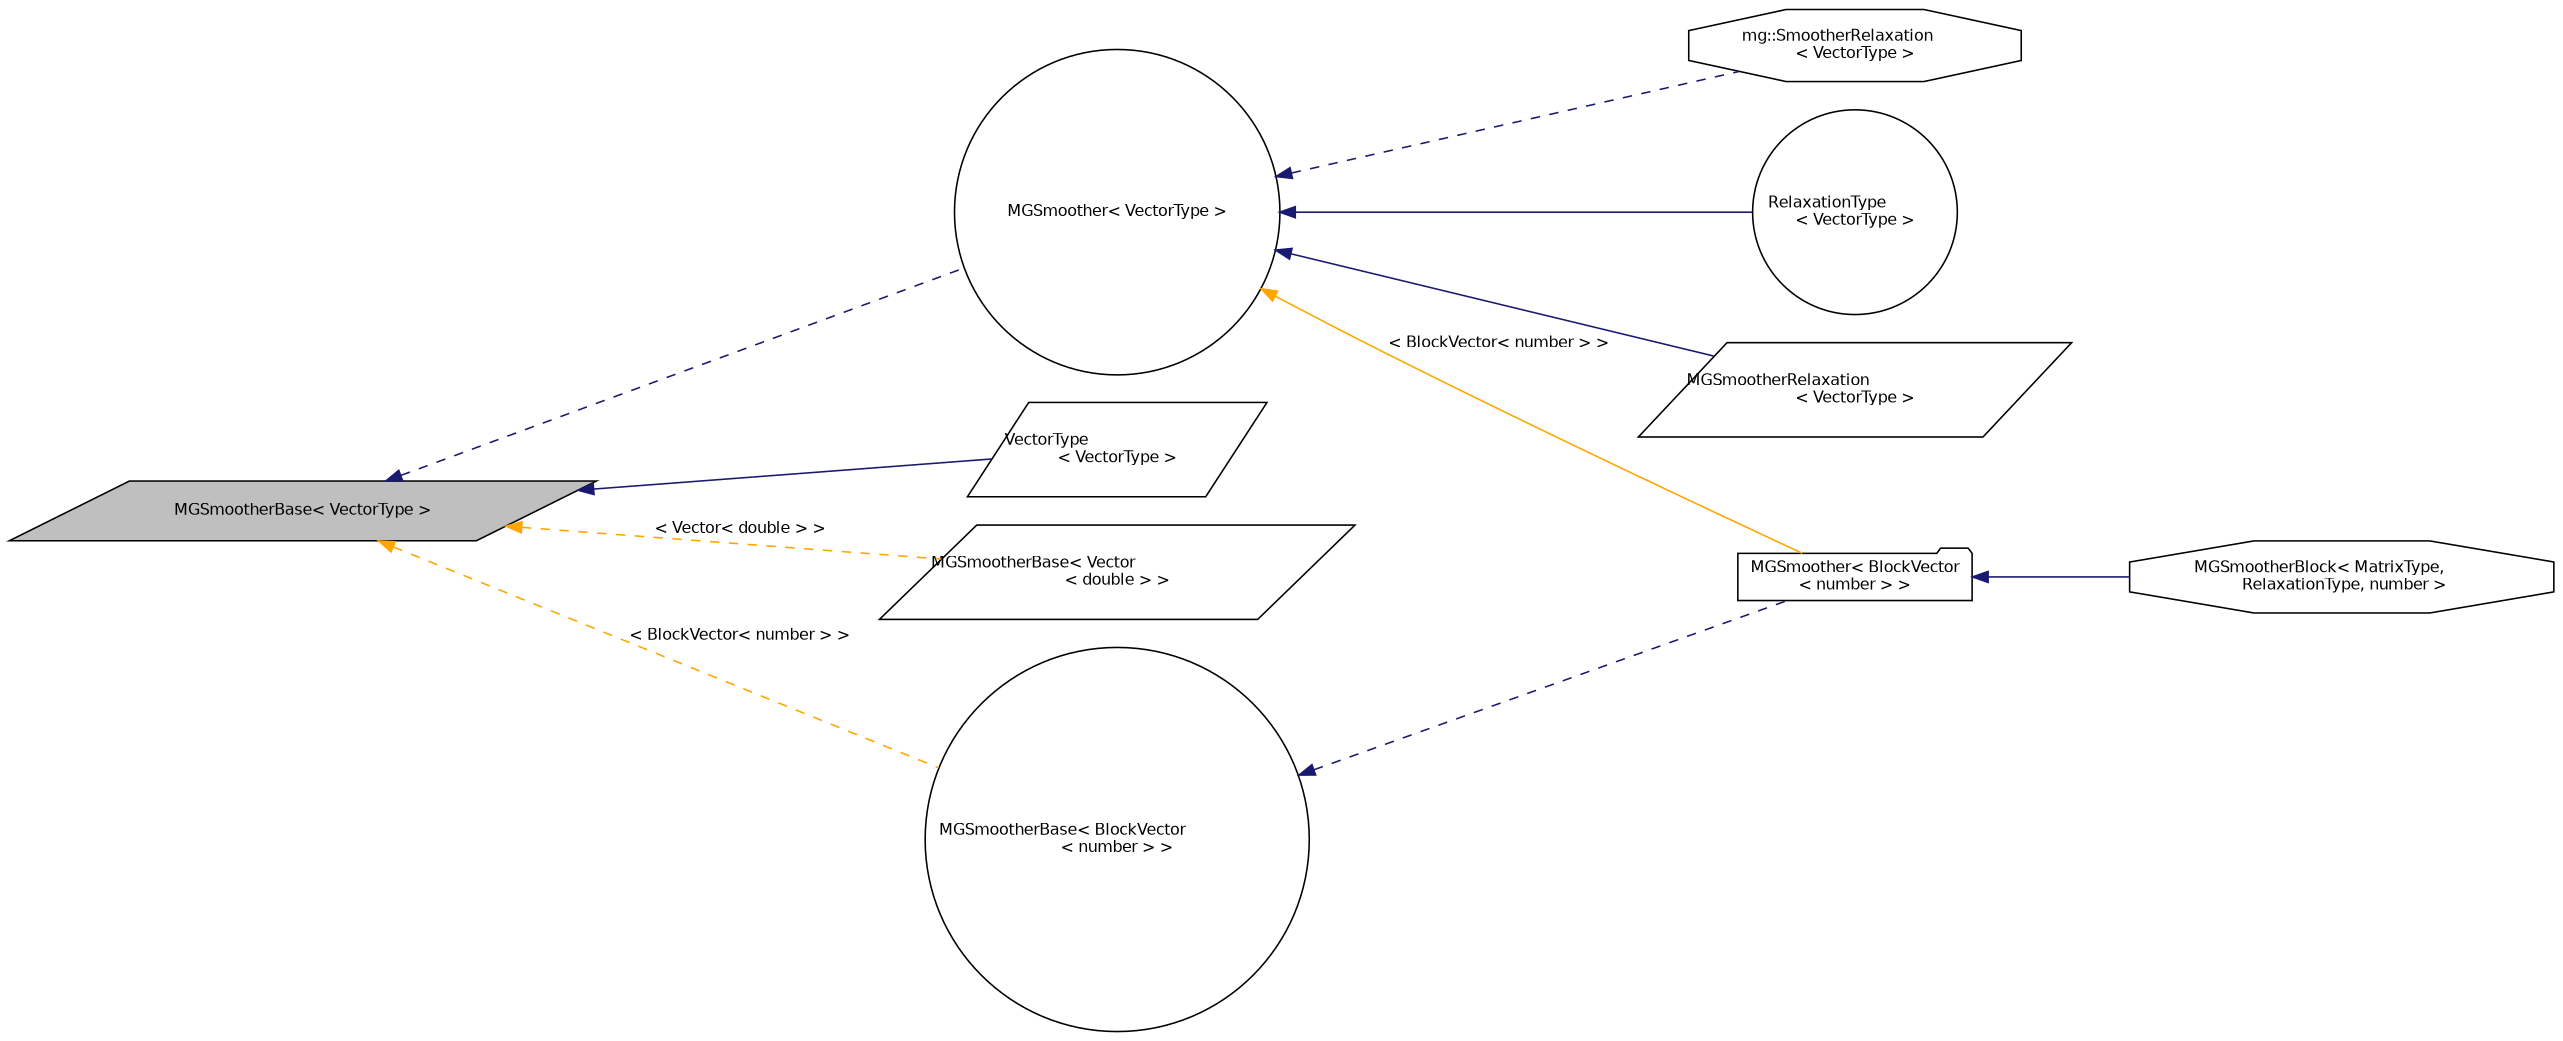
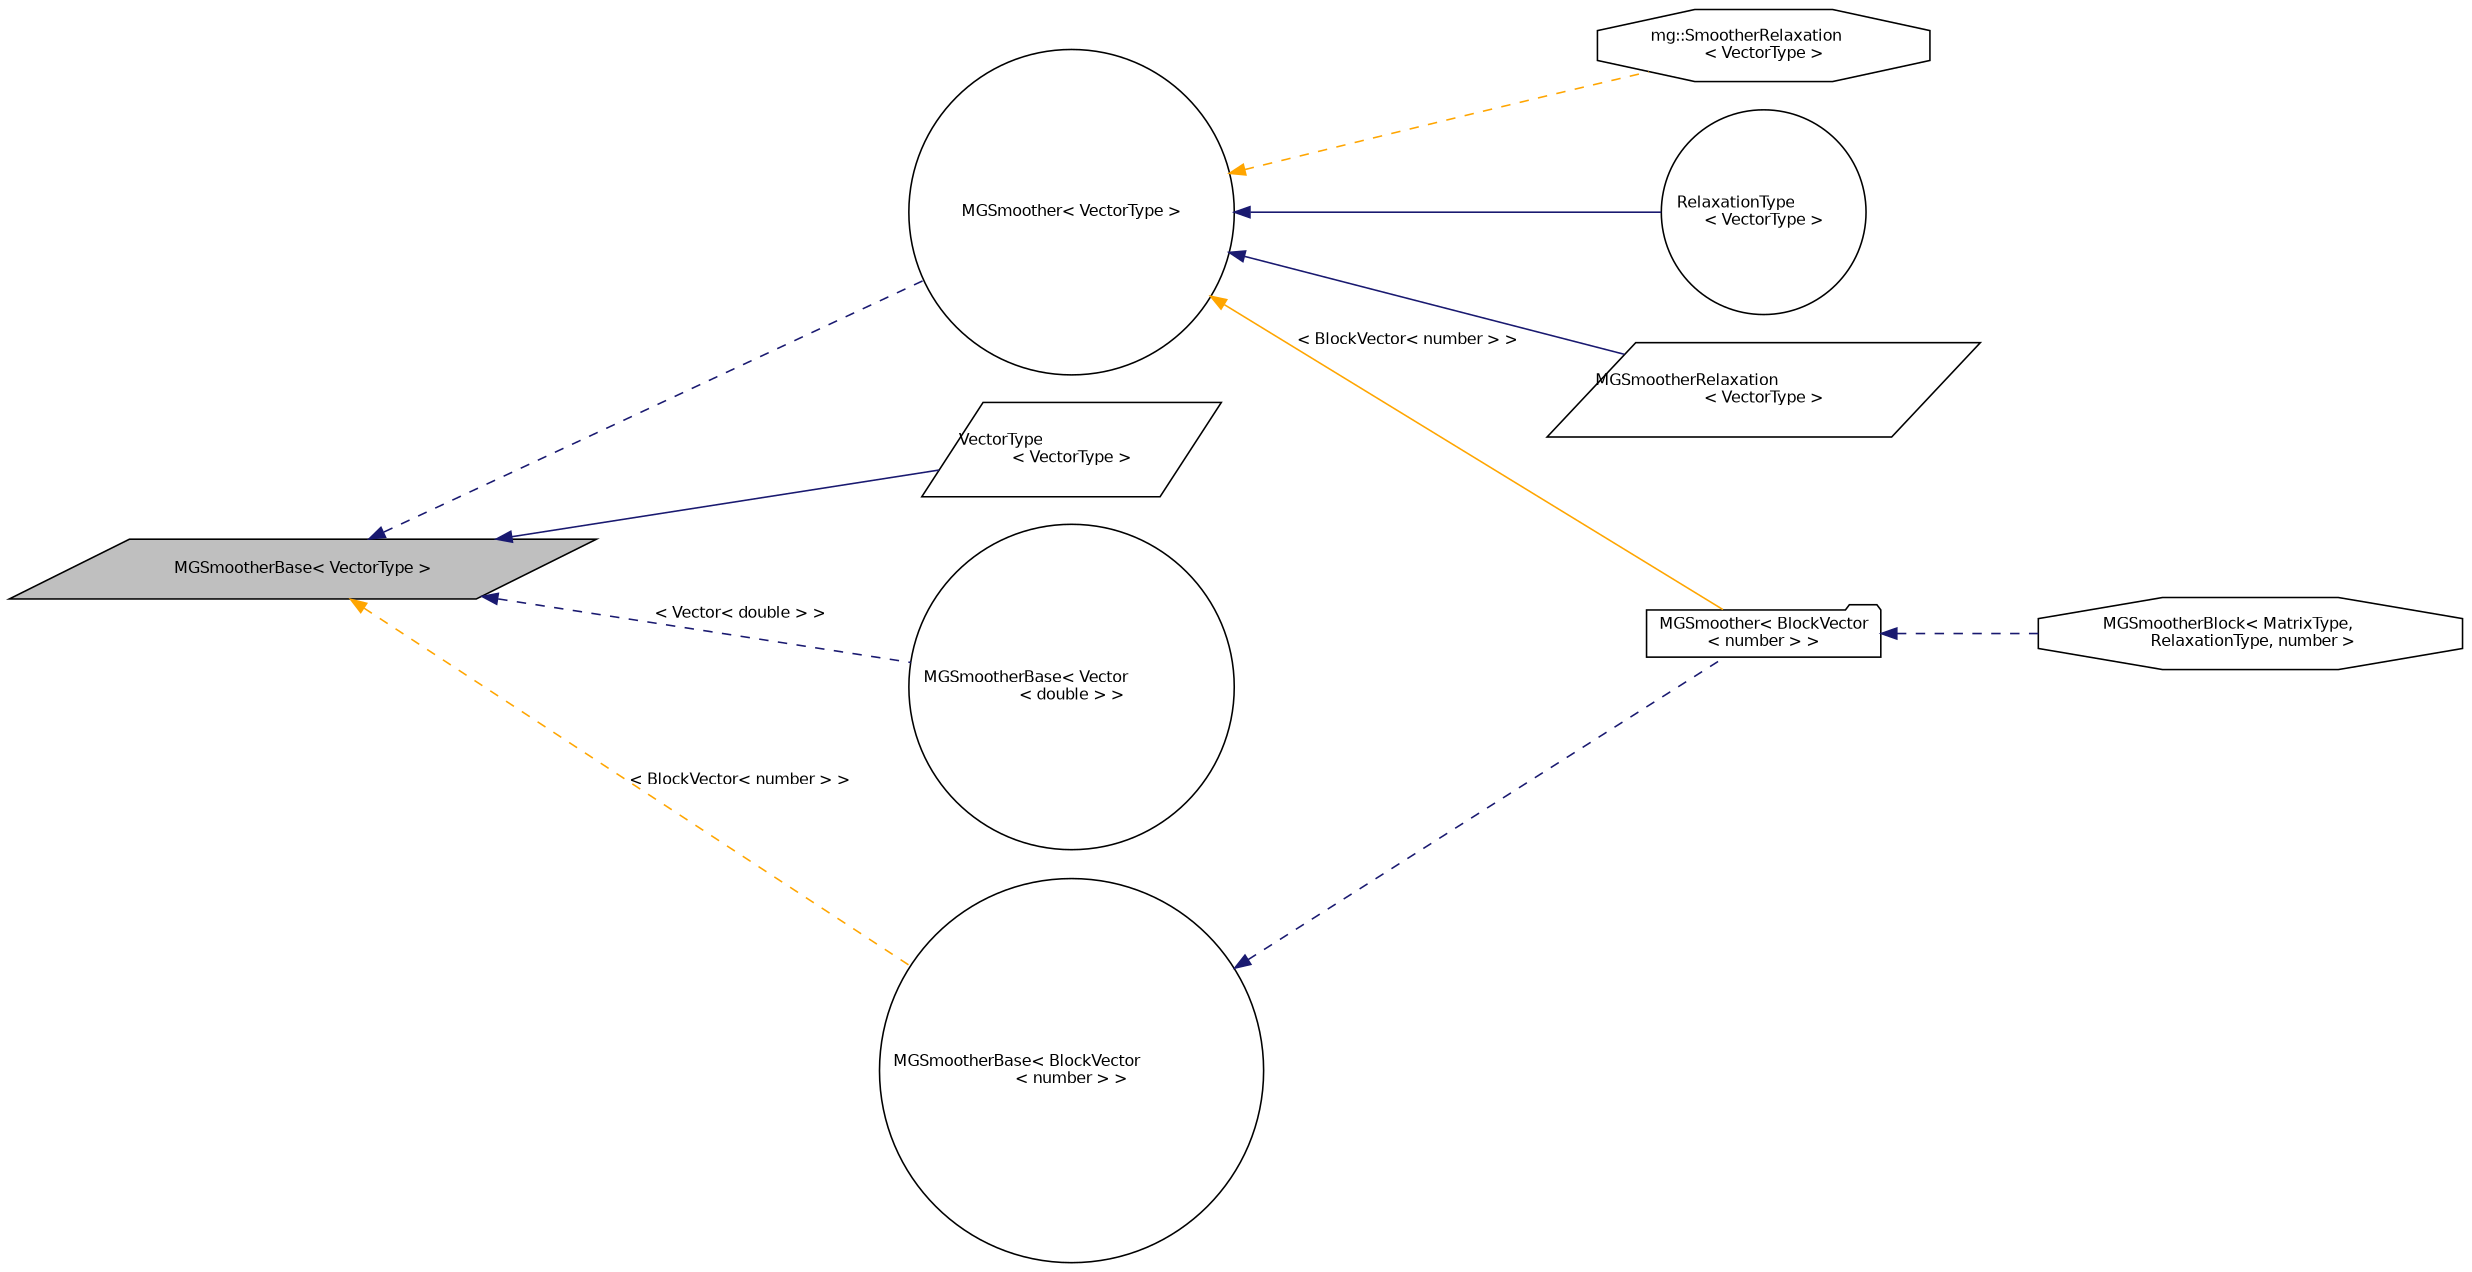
(1515, 122) -> (1447, 120)
(732, 543) -> (705, 631)
(1117, 572) -> (1072, 687)
(2059, 577) -> (1968, 634)
